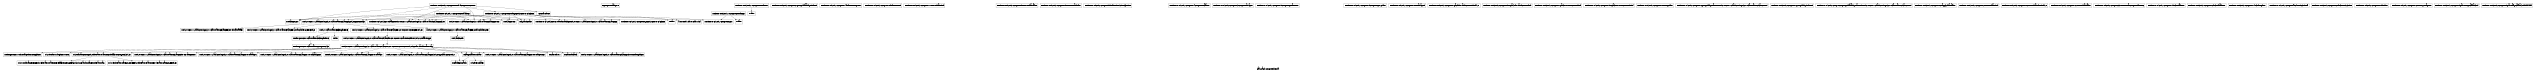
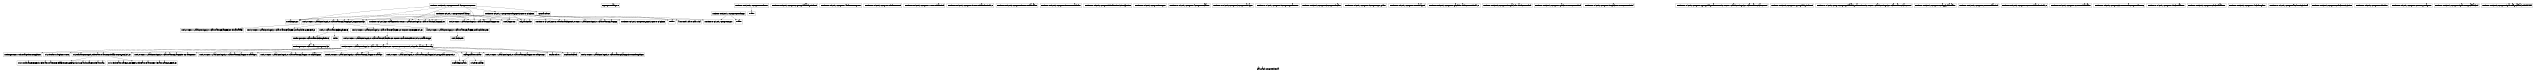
none -> (970, 6)
none -> (1150, 6)
none -> (1322, 6)
(1655, 6) -> none
